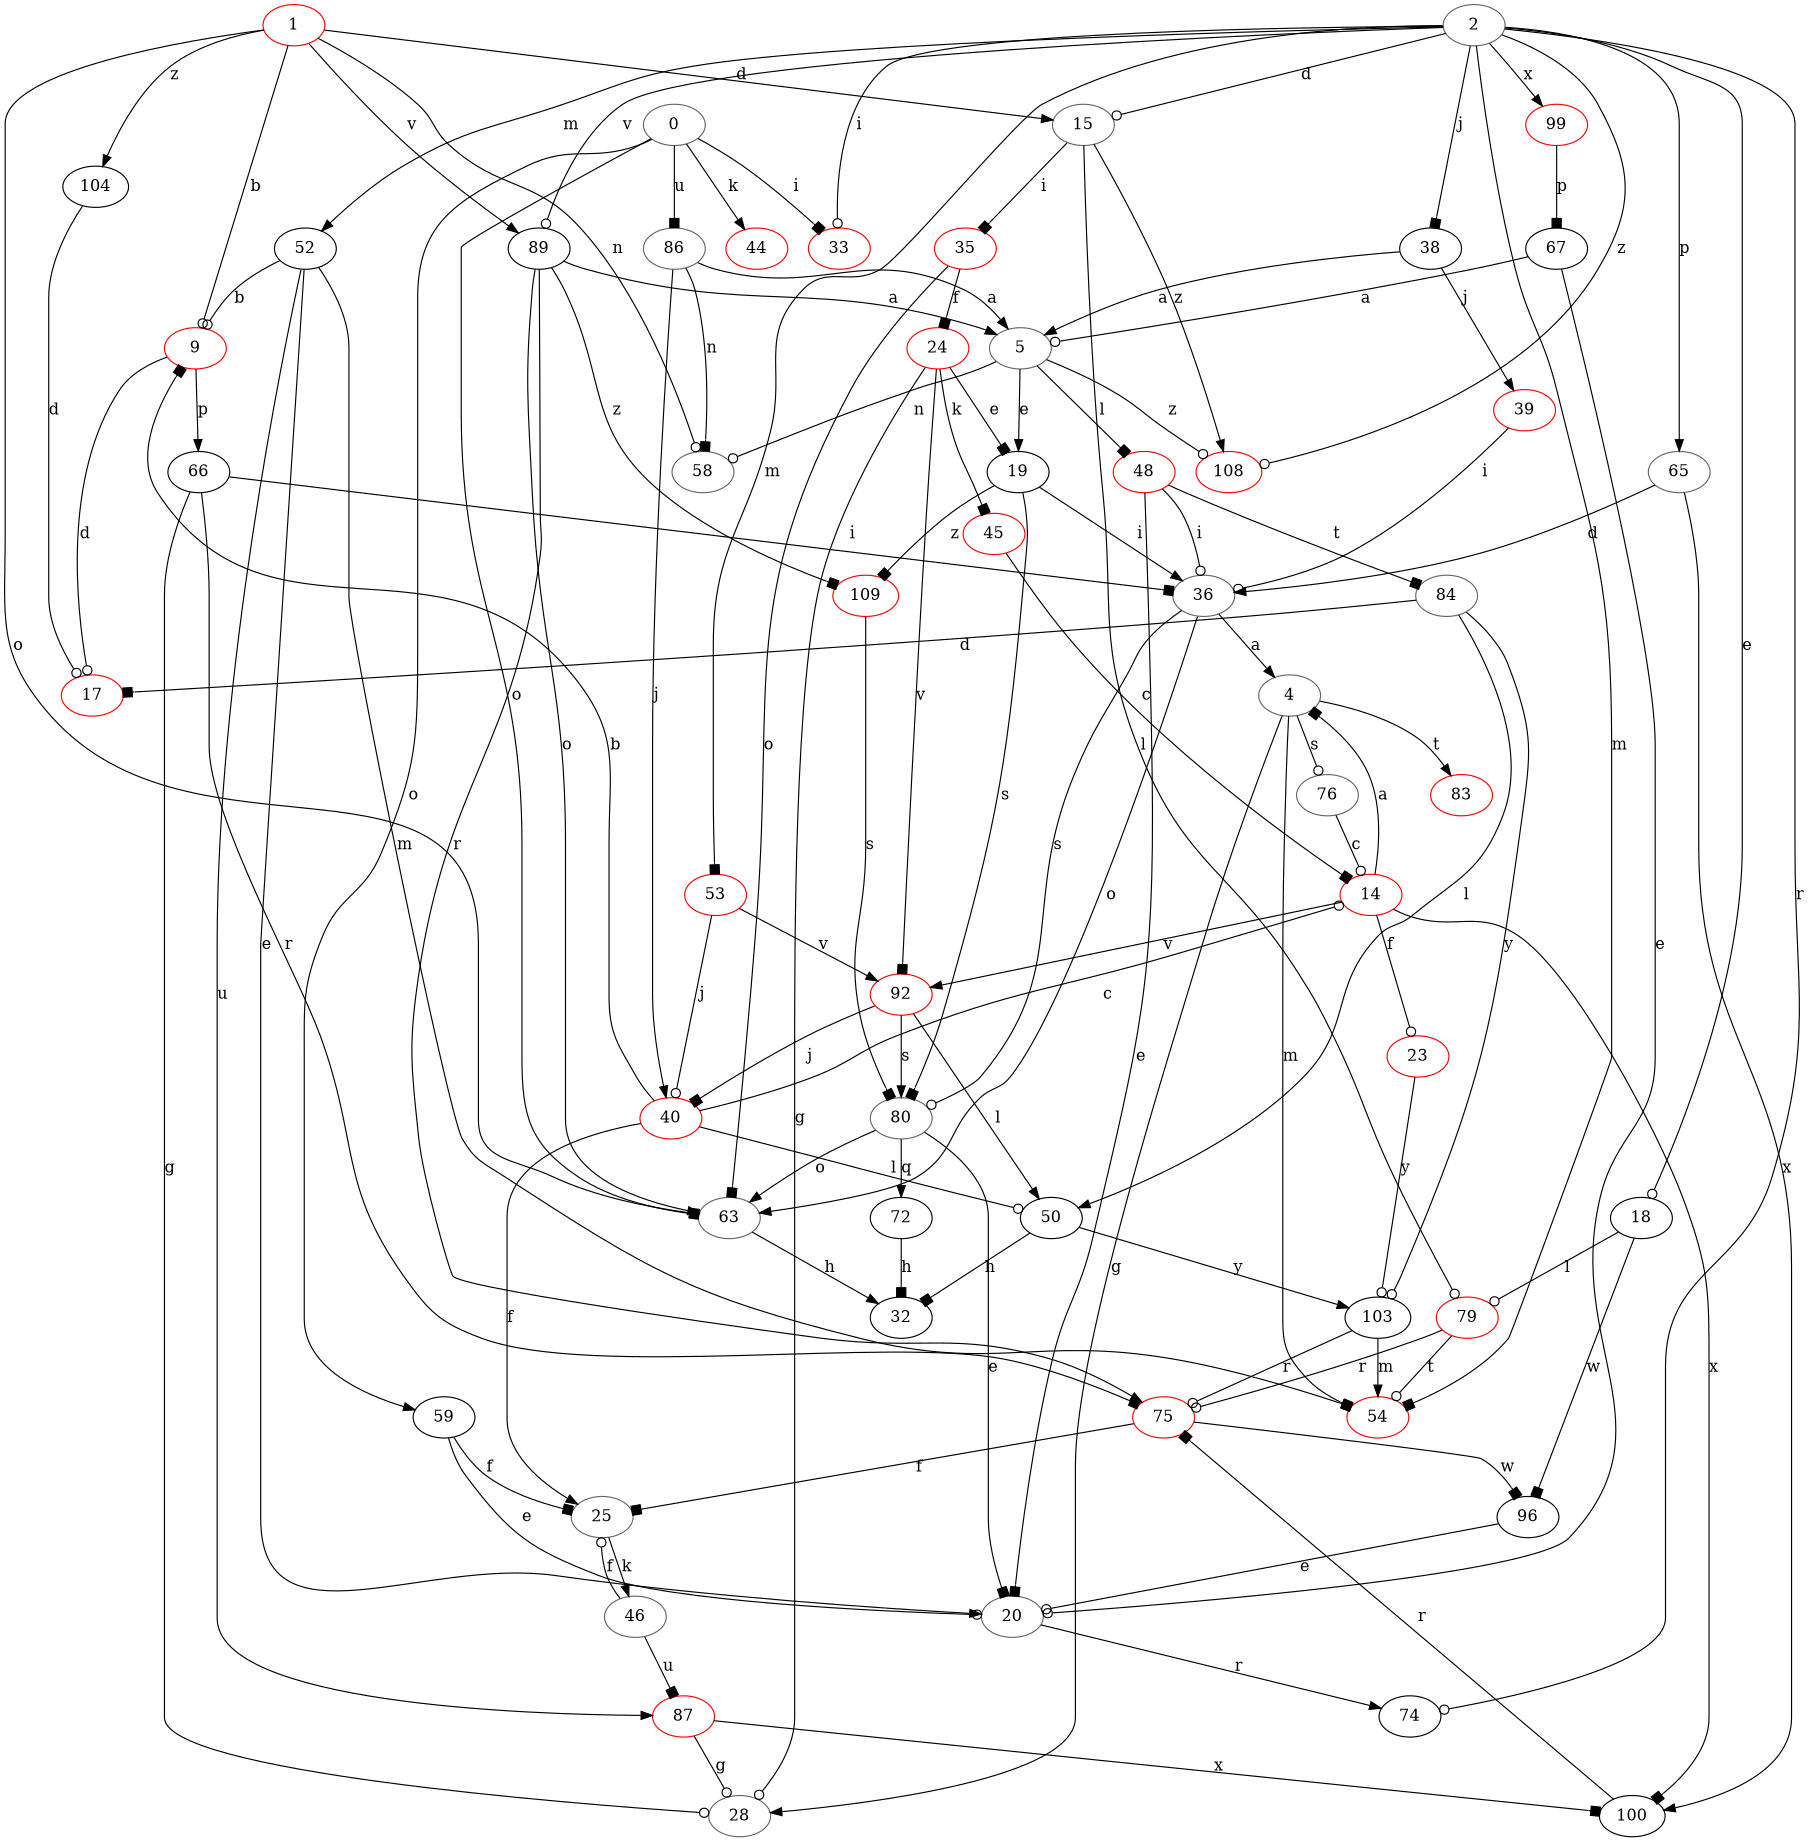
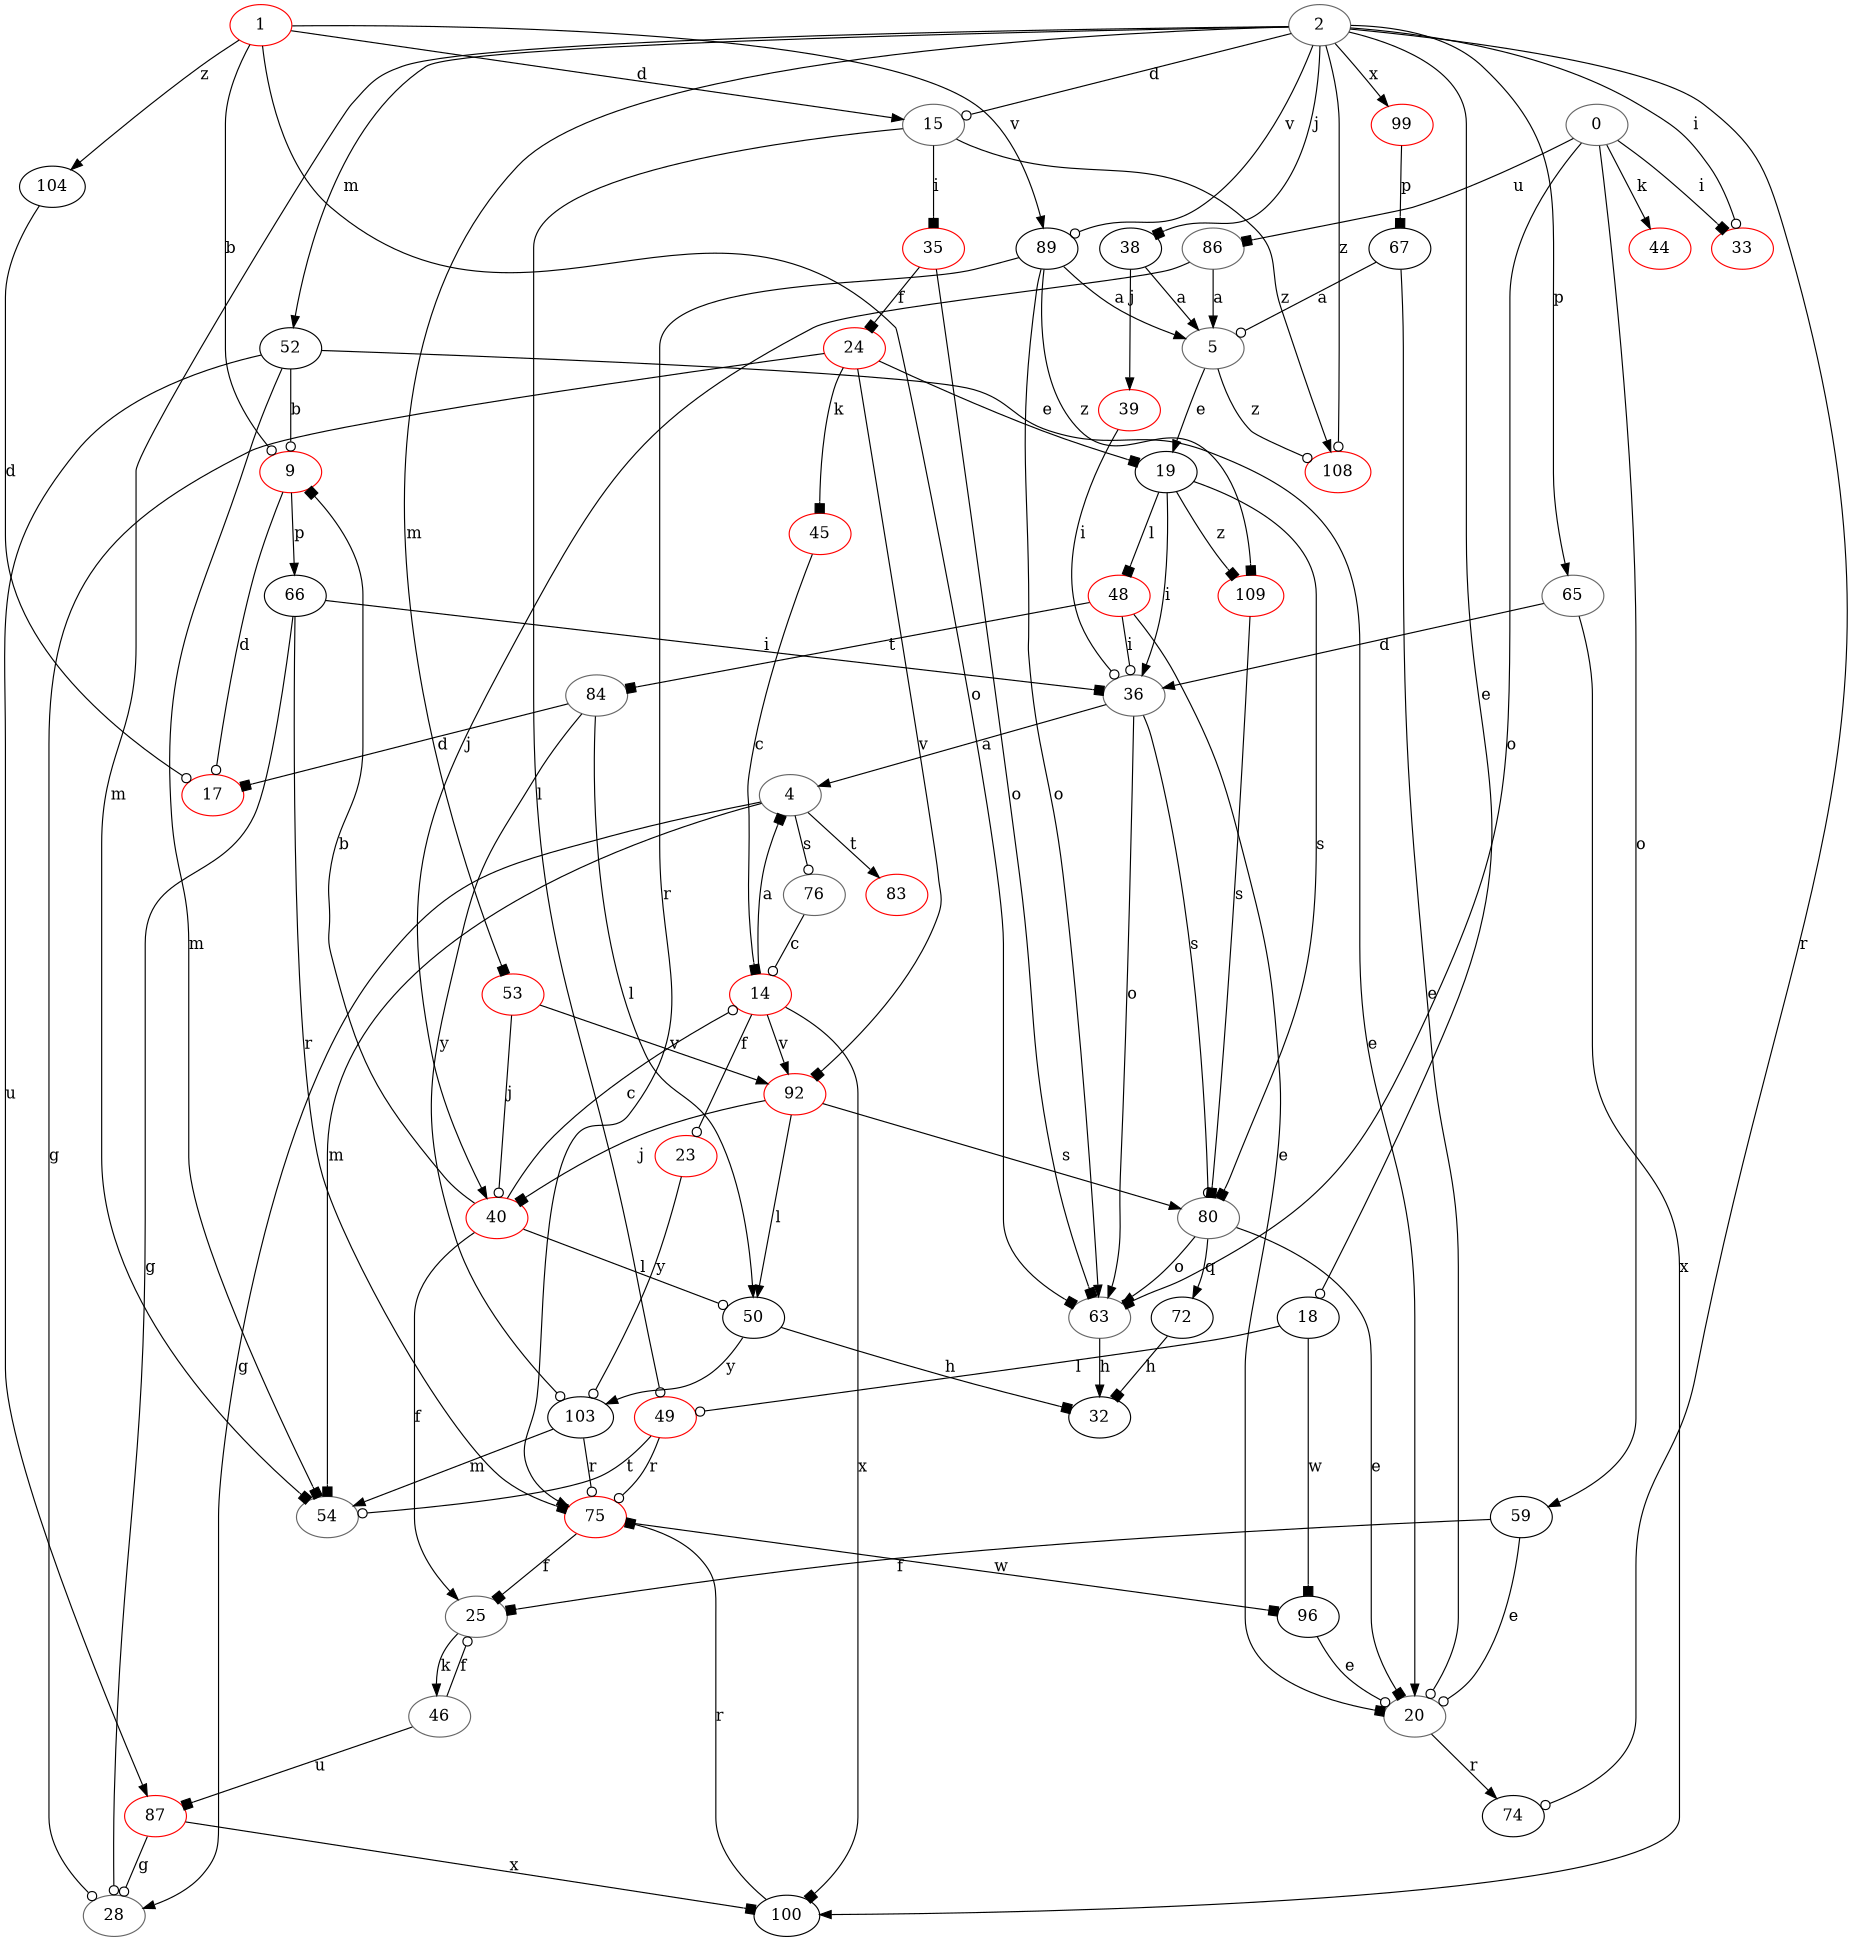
(1078, 406) -> (1145, 528)
(703, 472) -> none
(1467, 1318) -> (665, 1417)
(1378, 1417) -> (327, 1517)
